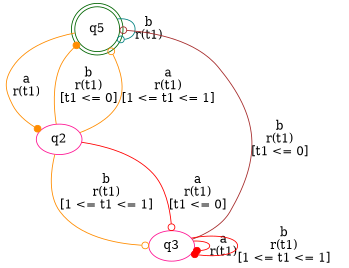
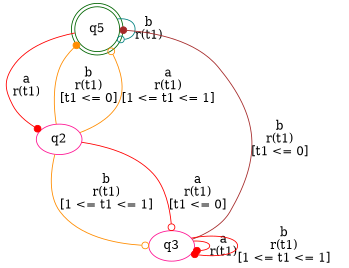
(13, 67) -> (13, 67)
(245, 111) -> (245, 111)
